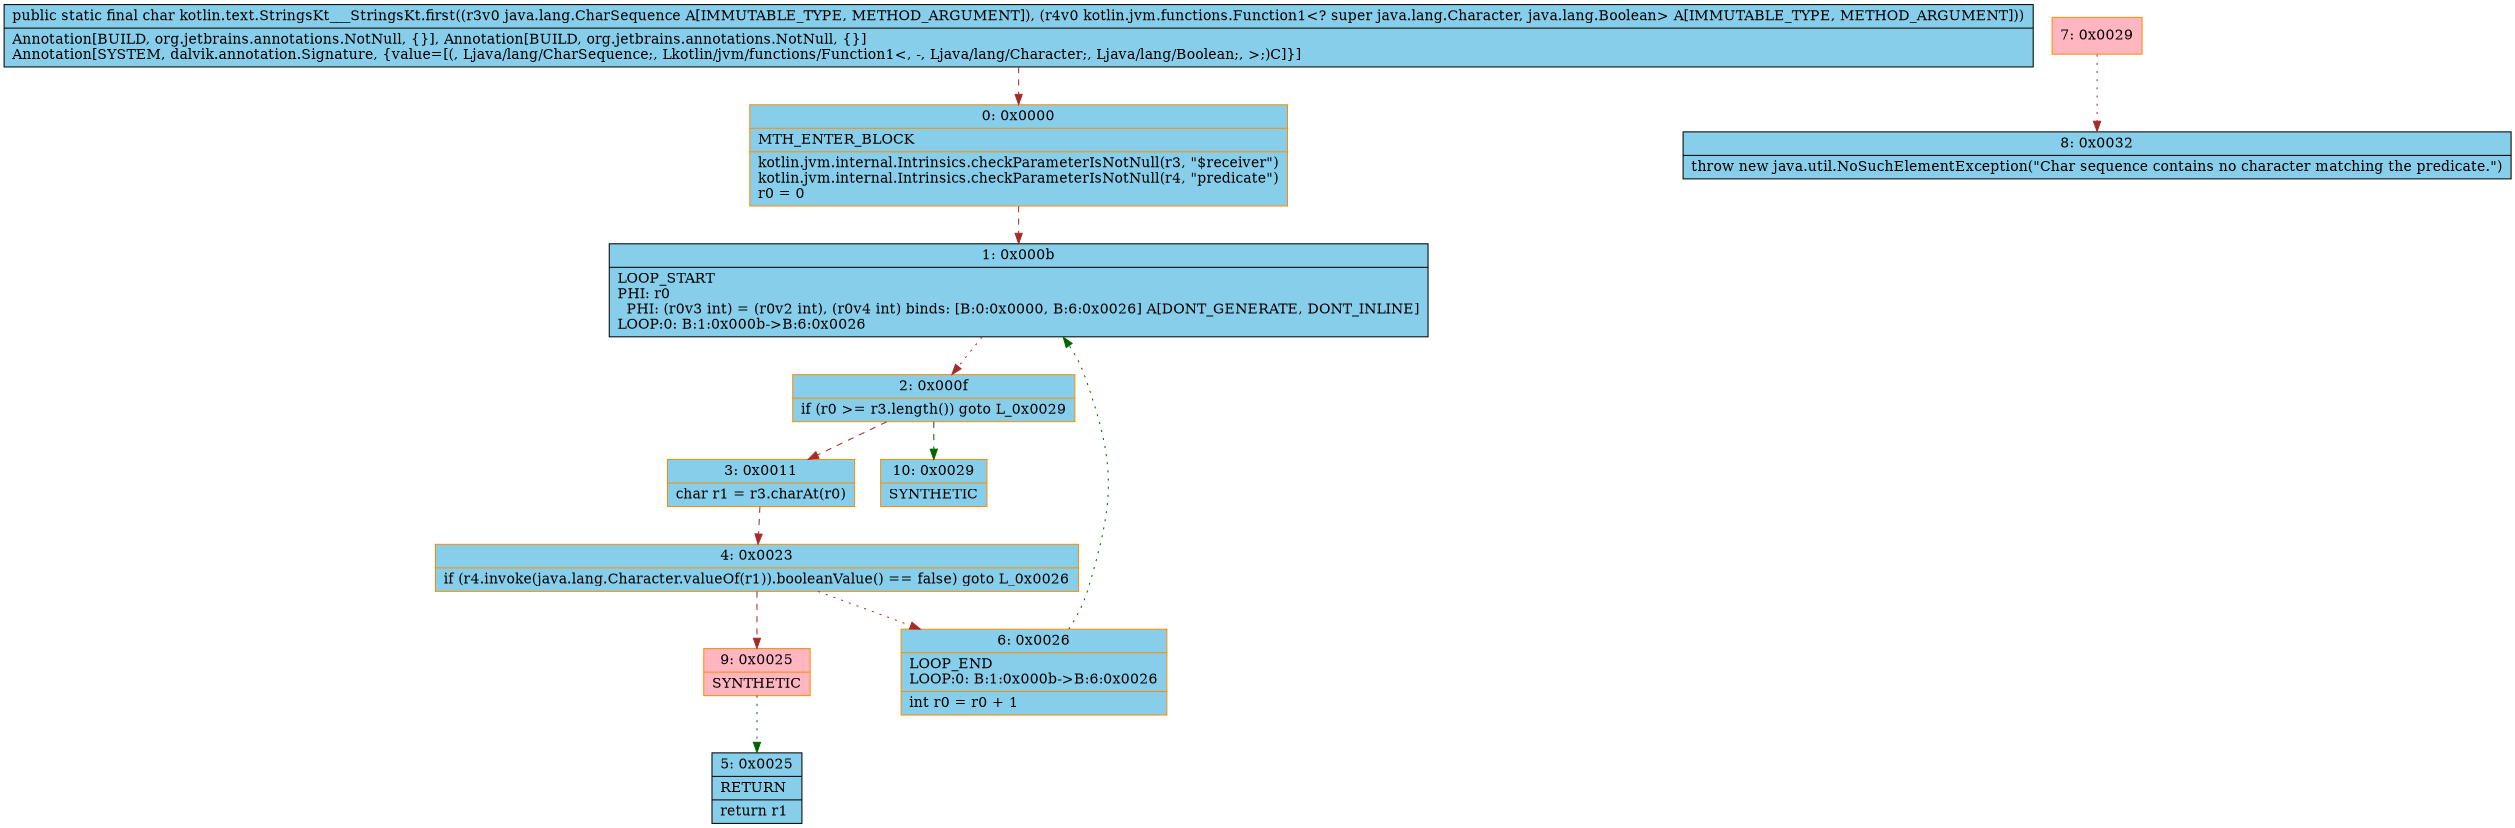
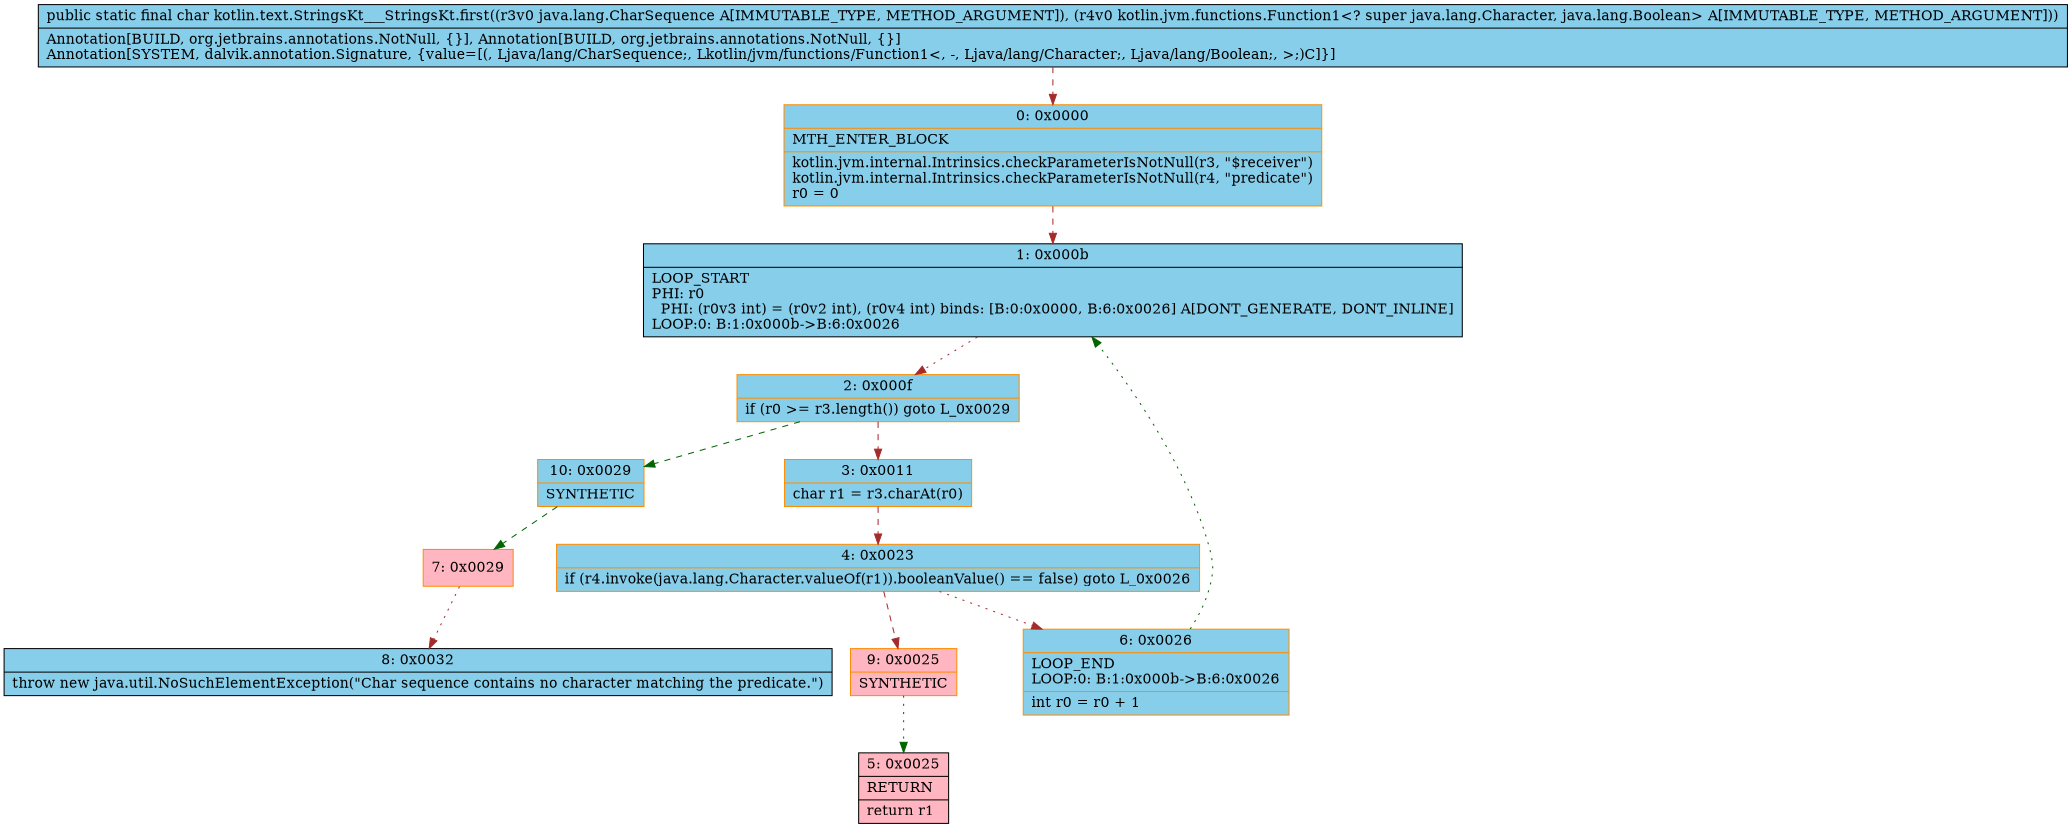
none -> (530, 525)
(757, 788) -> (904, 788)
